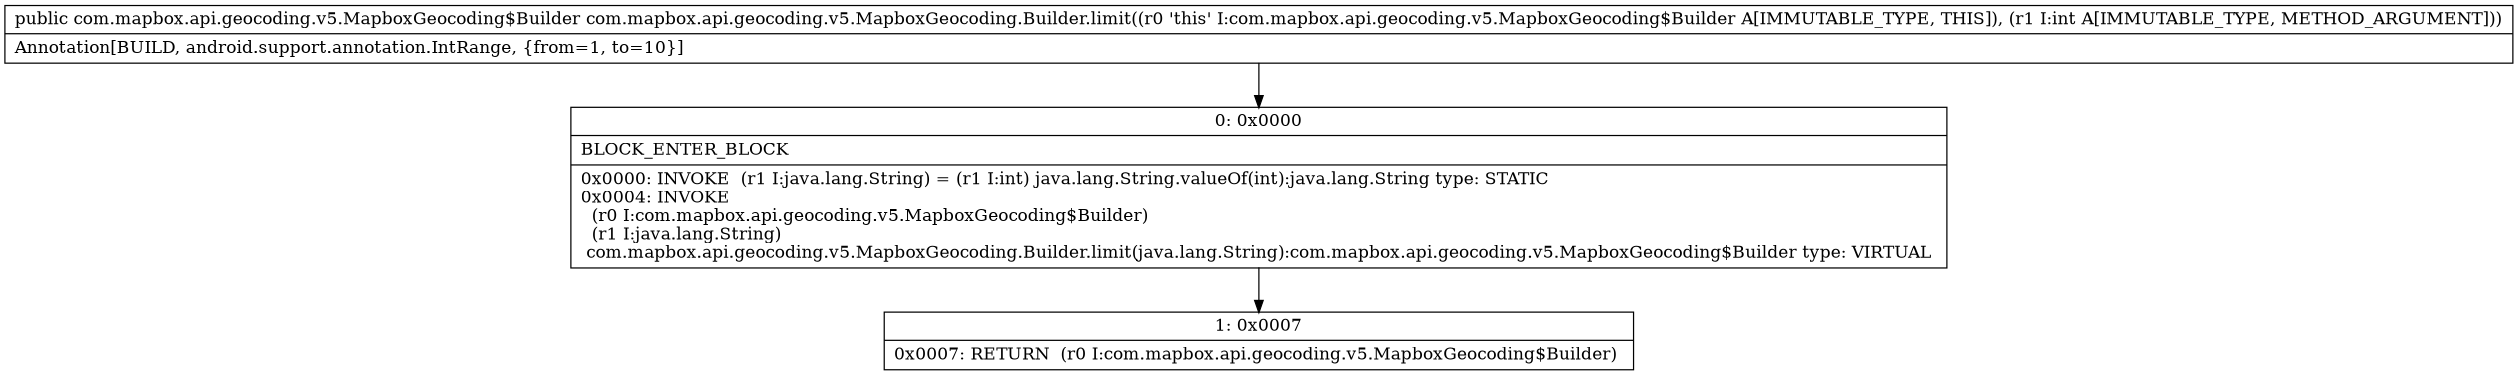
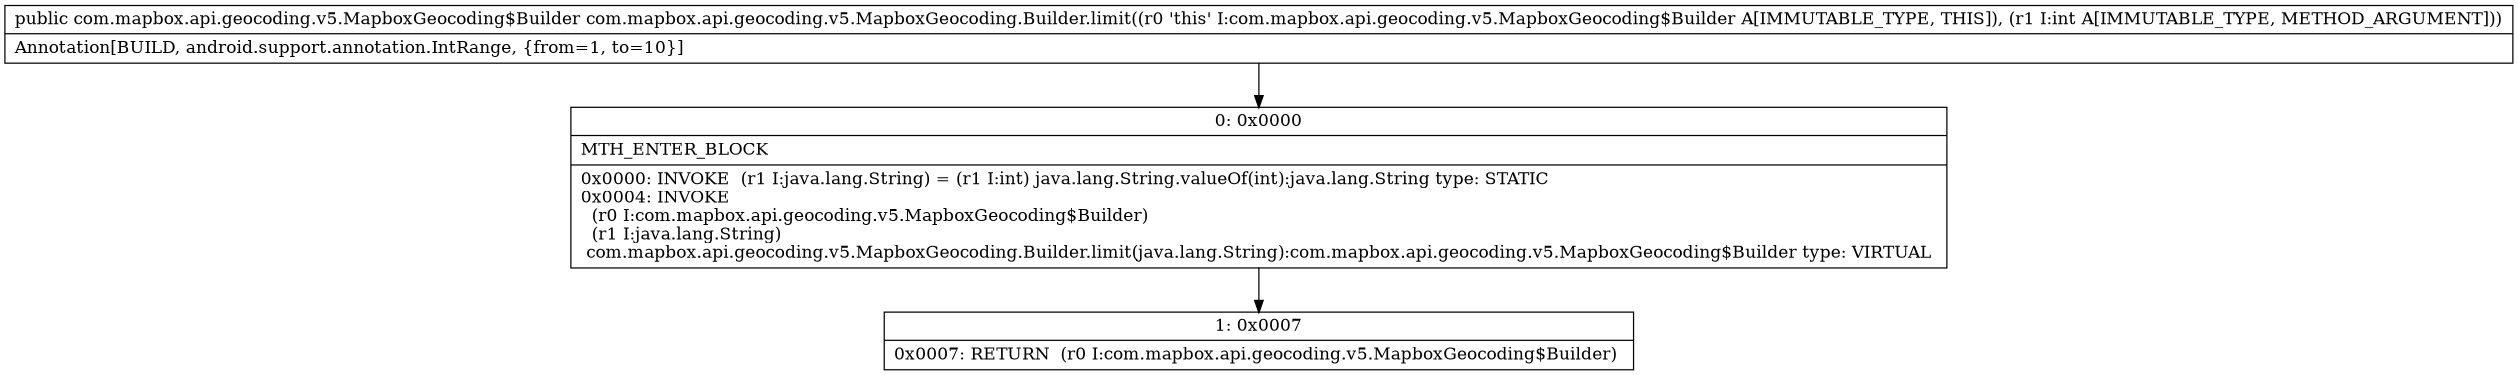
(685, 150) -> (675, 150)
